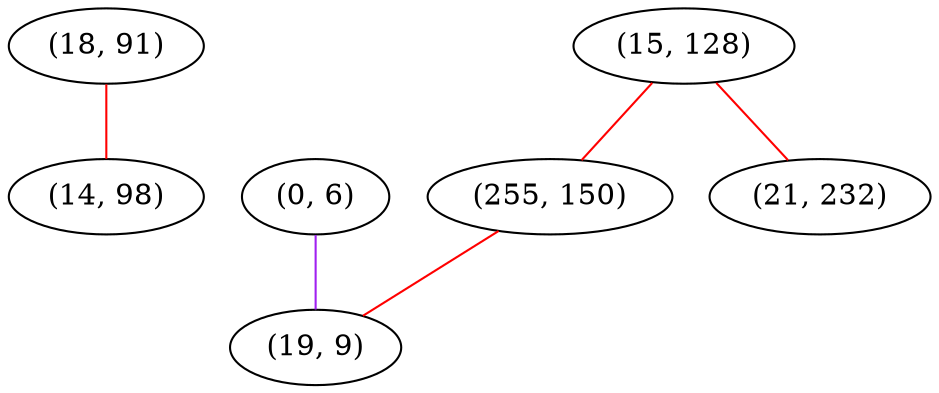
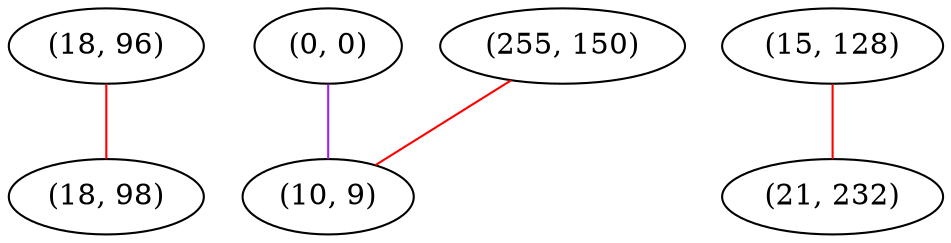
(106, 46) -> (106, 46)
(617, 122) -> none
(106, 197) -> (106, 197)
(316, 197) -> (328, 46)
(316, 347) -> (328, 197)
